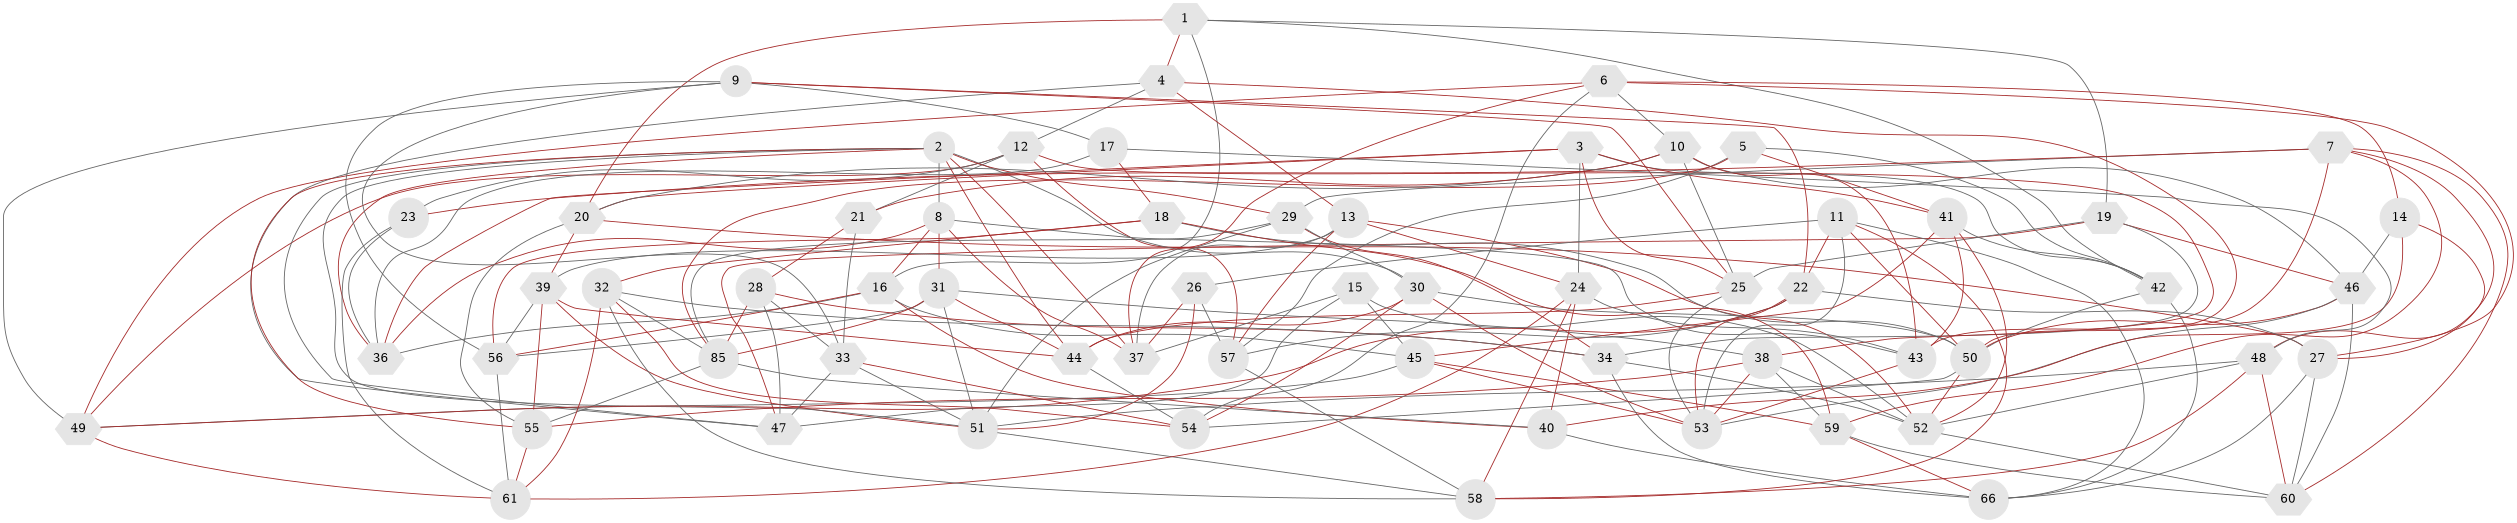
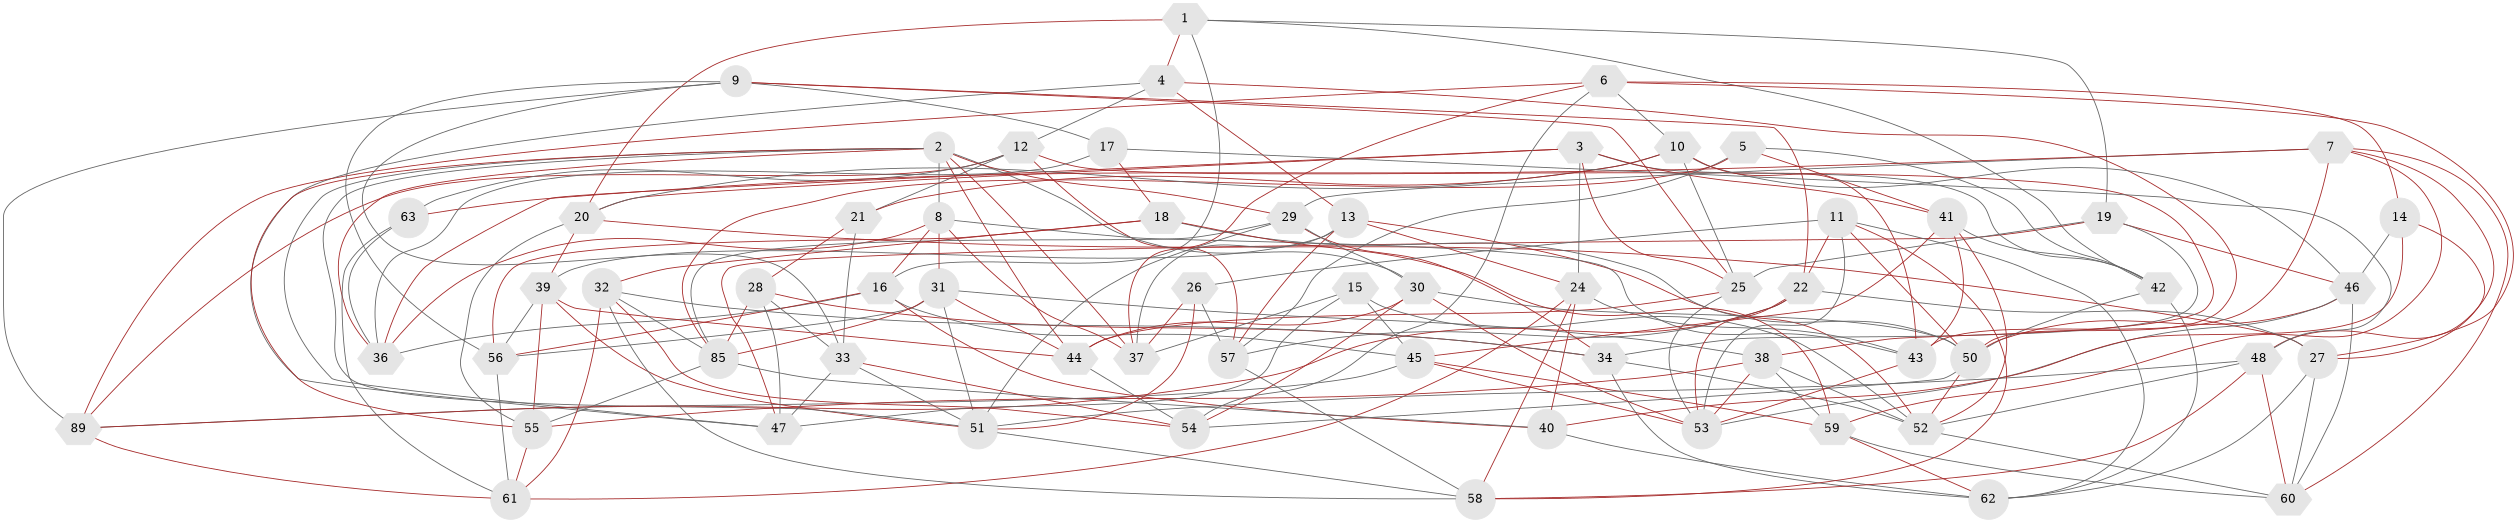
(409, 218) -> (409, 218)
(79, 429) -> (79, 429)
(1989, 500) -> (1989, 500)
